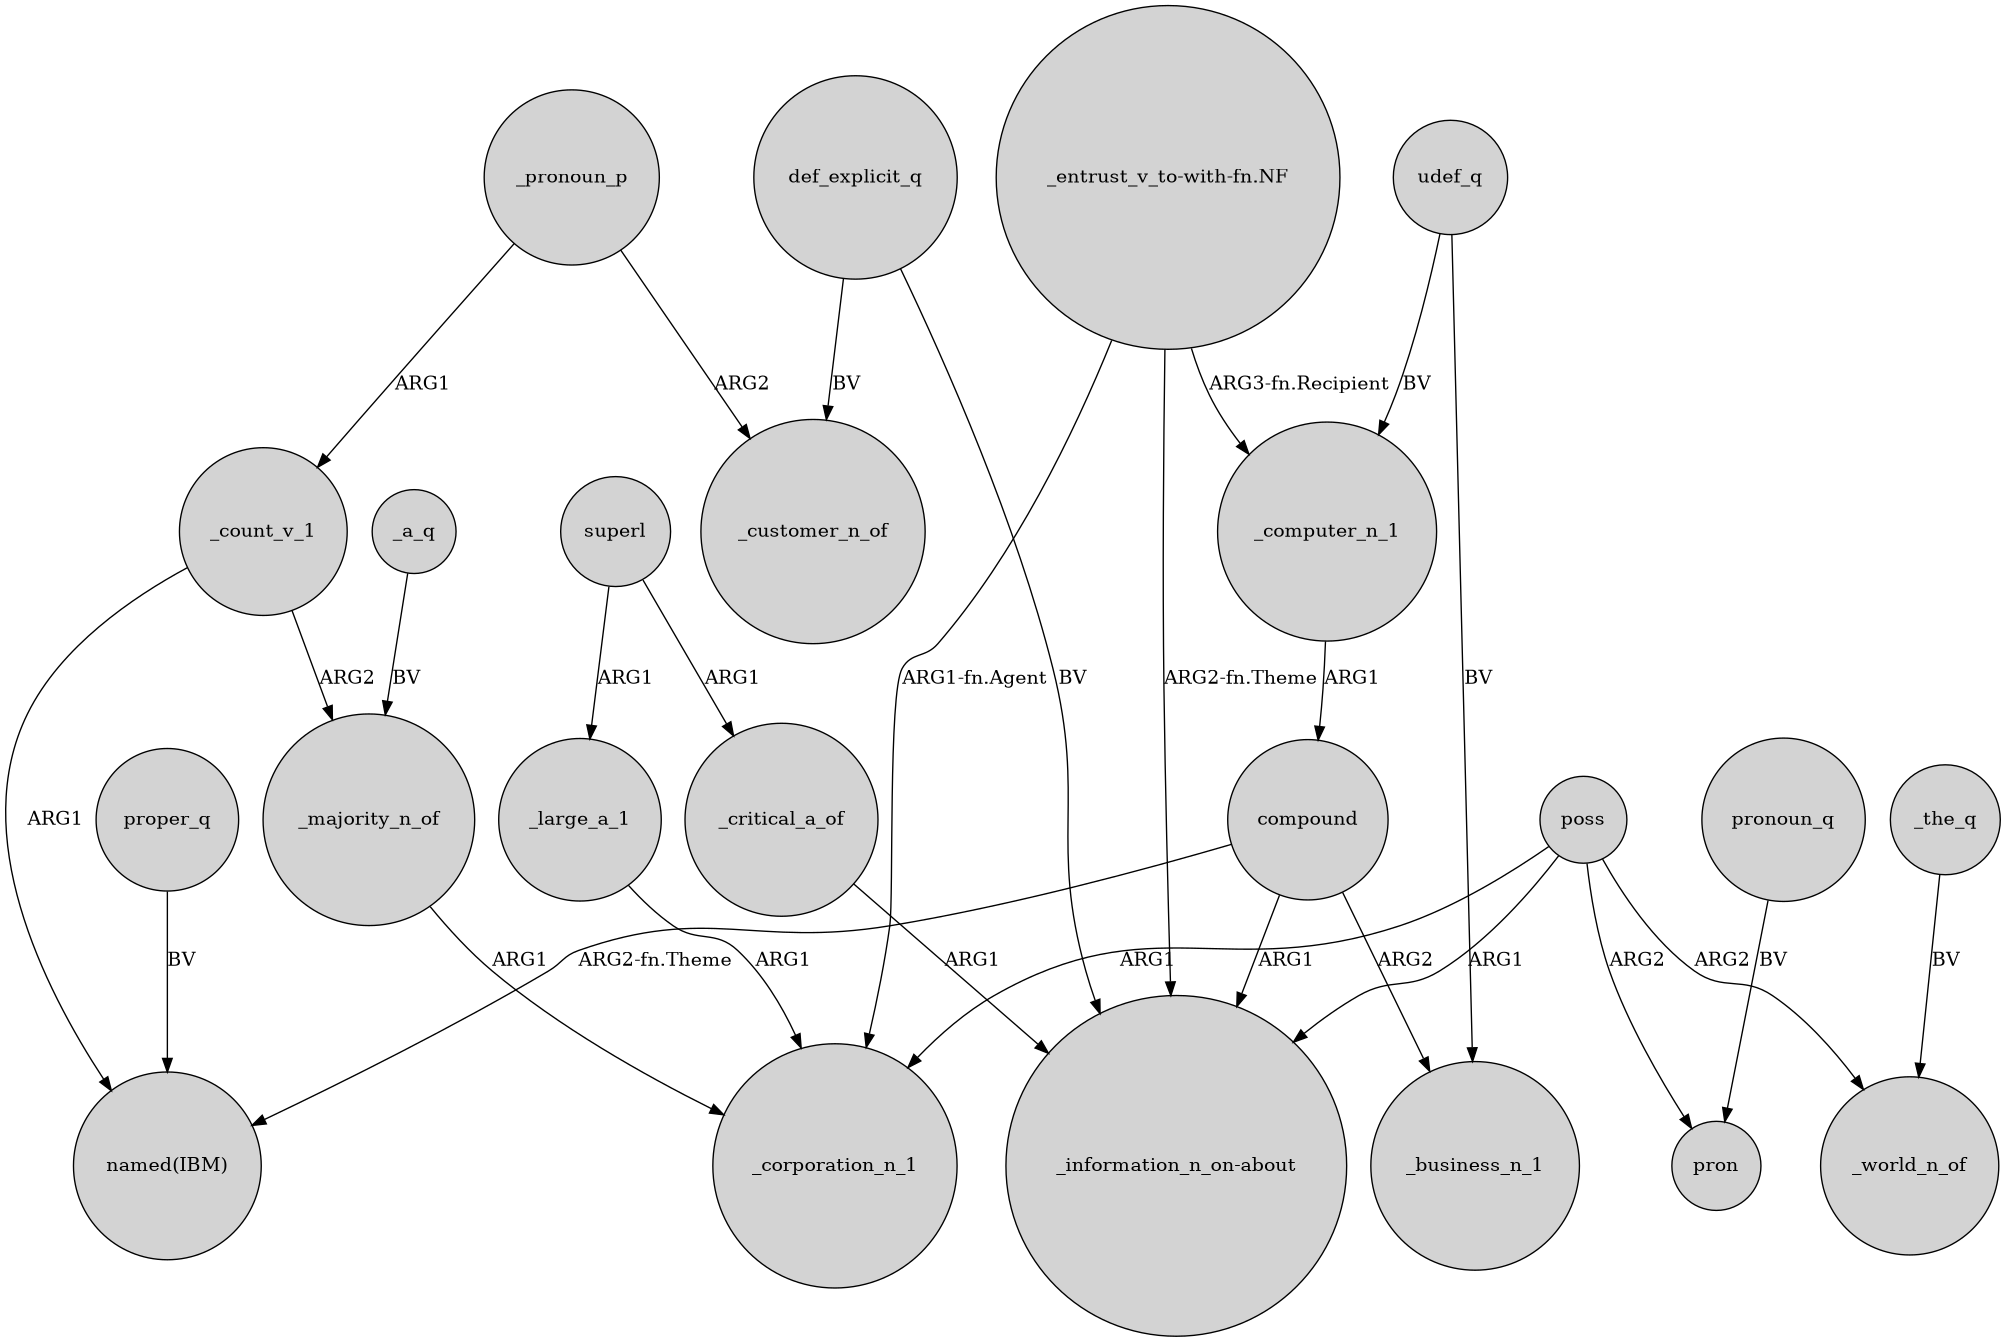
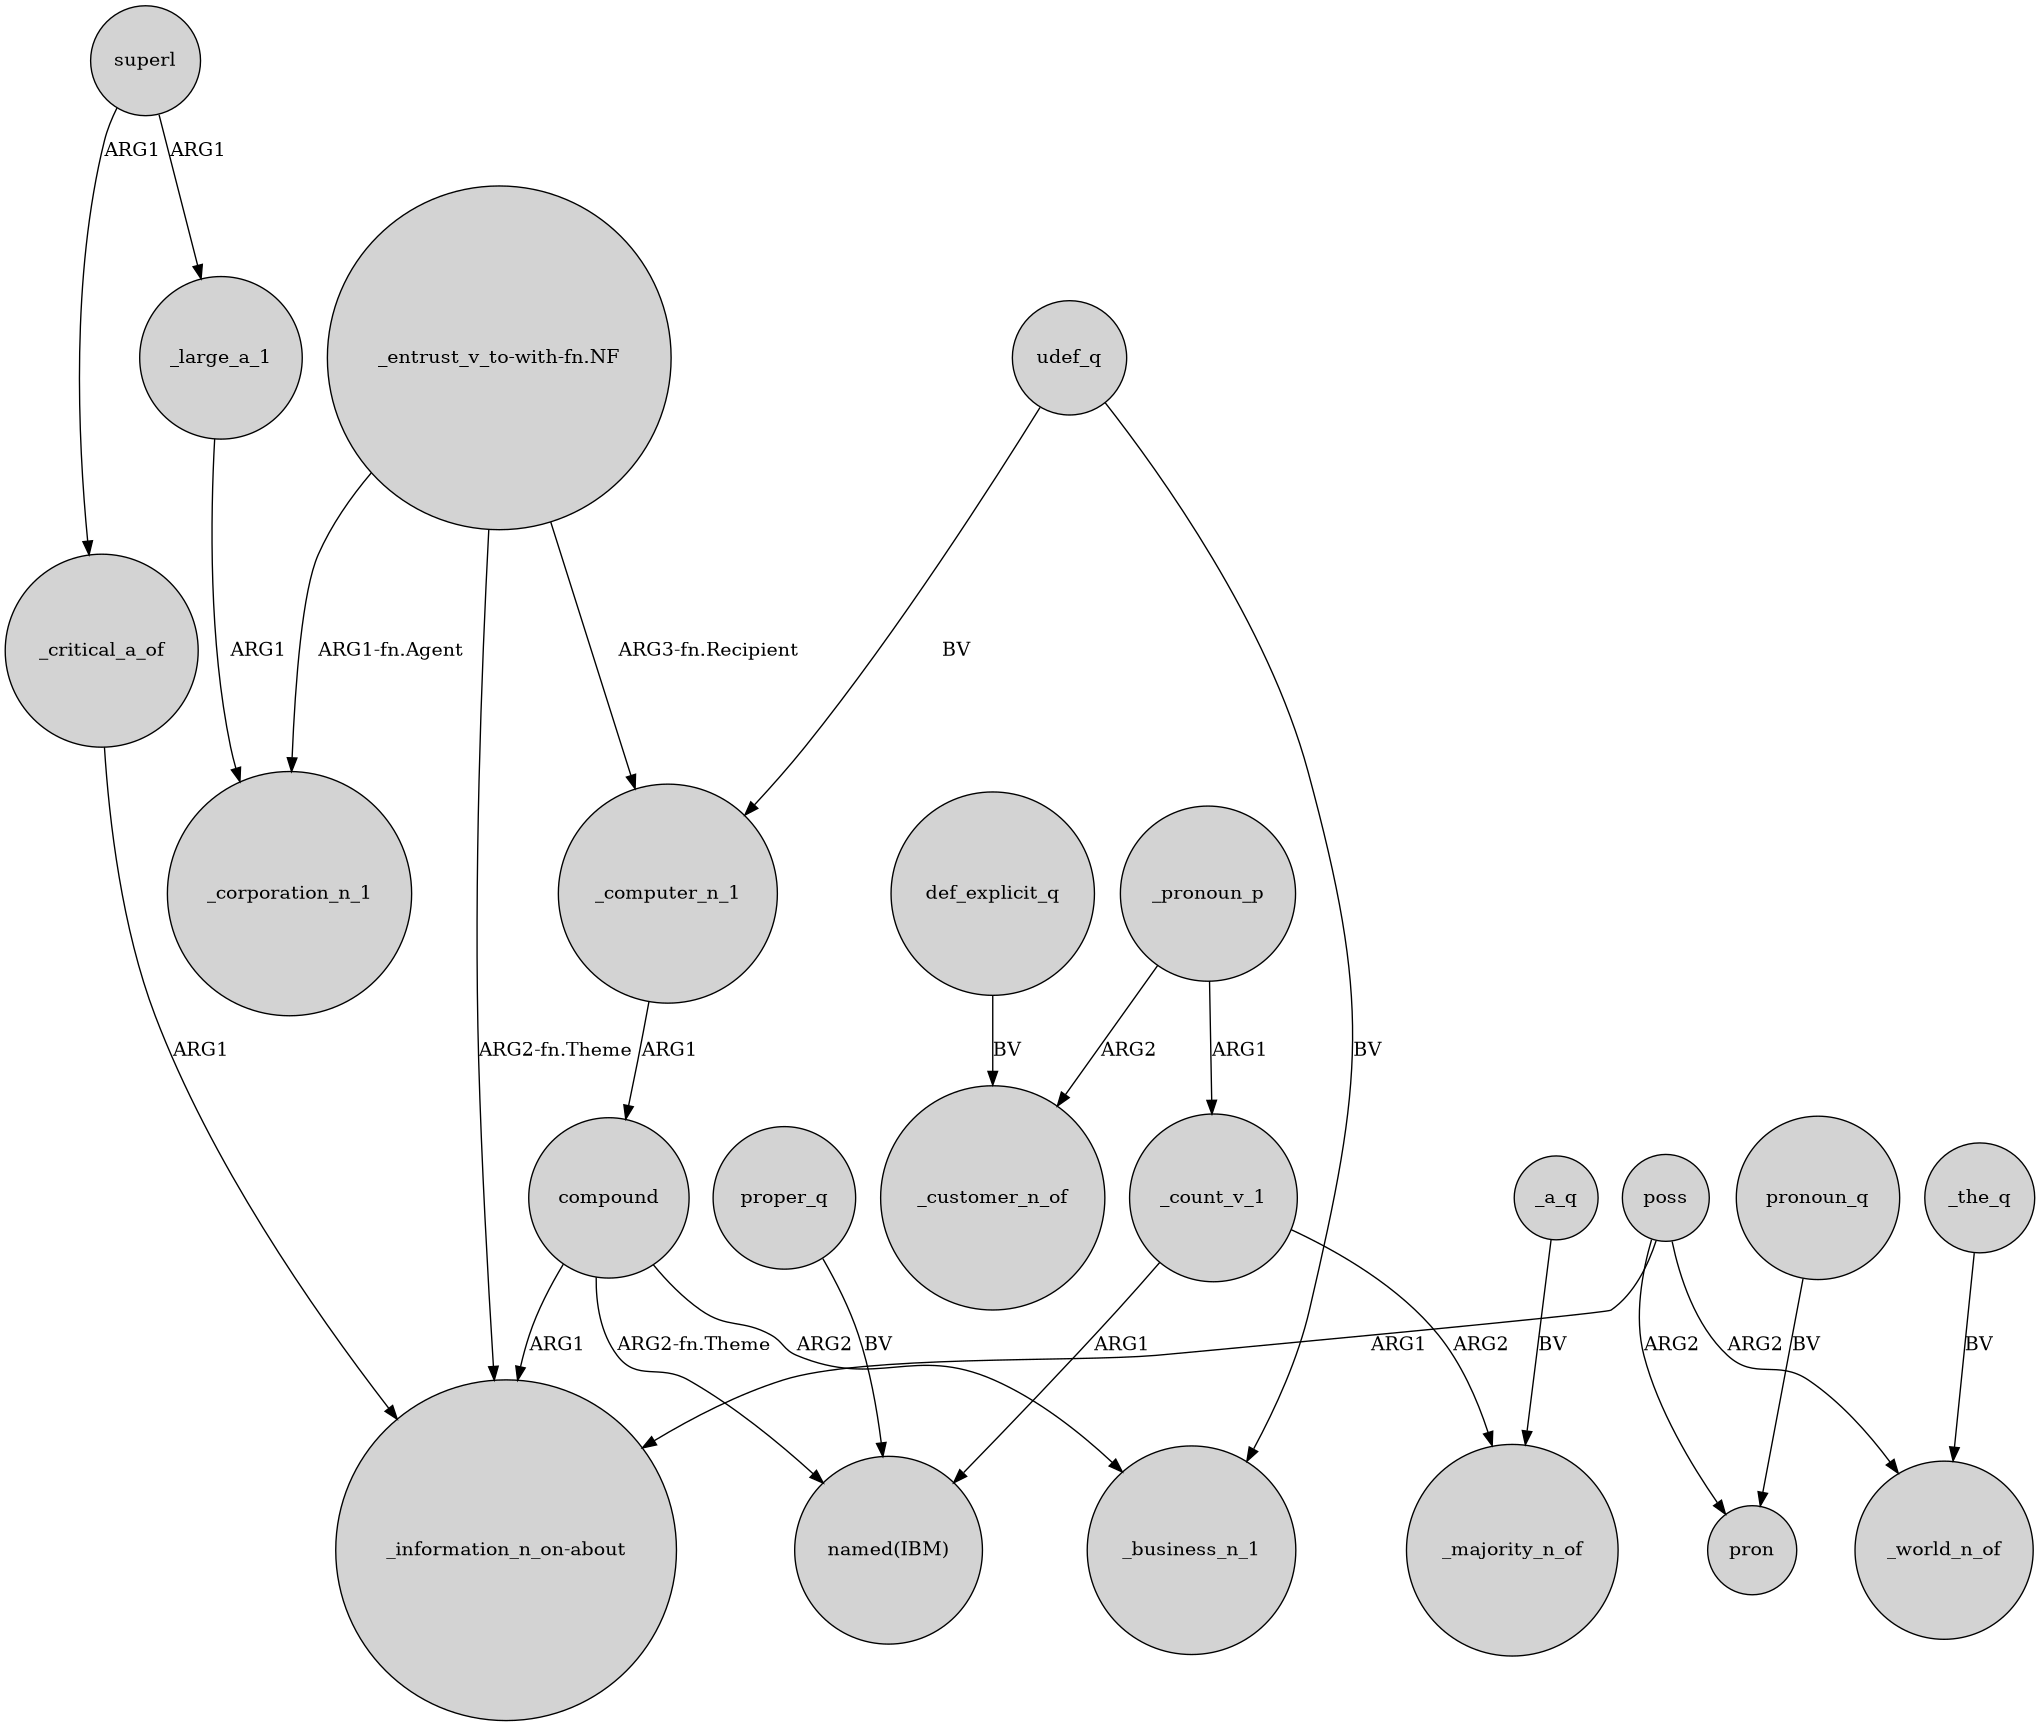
(1041, 624) -> none
(1229, 949) -> none
(560, 1022) -> none
